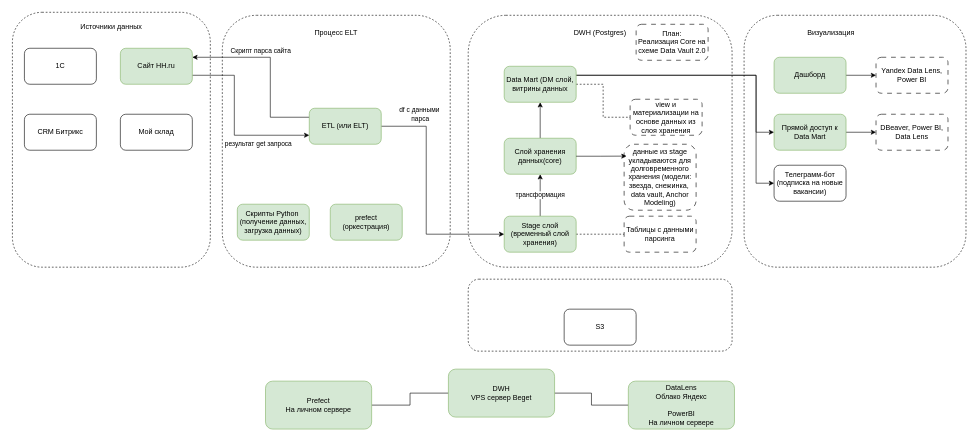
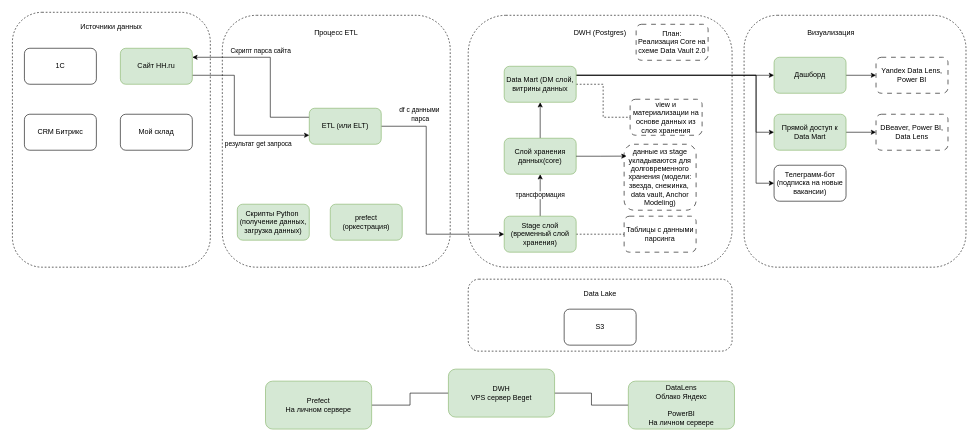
(336, 33) -> (336, 33)
none -> (768, 75)
none -> (600, 294)
